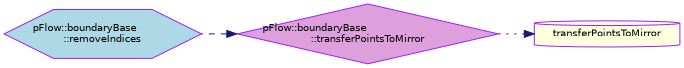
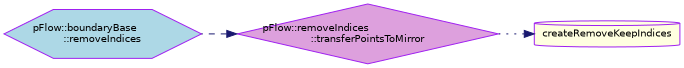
(368, 34) -> (368, 34)
(607, 34) -> (607, 34)
